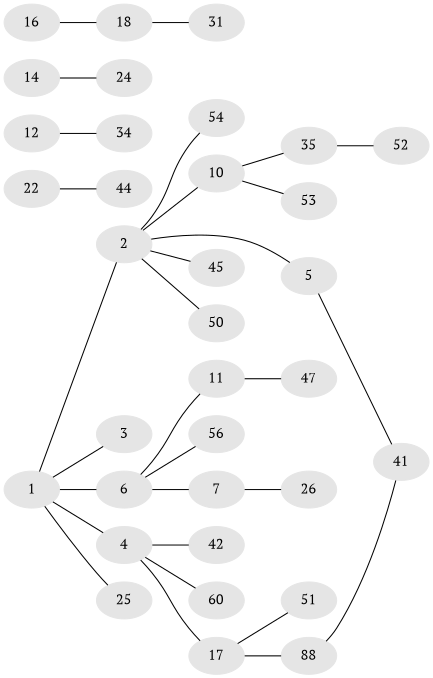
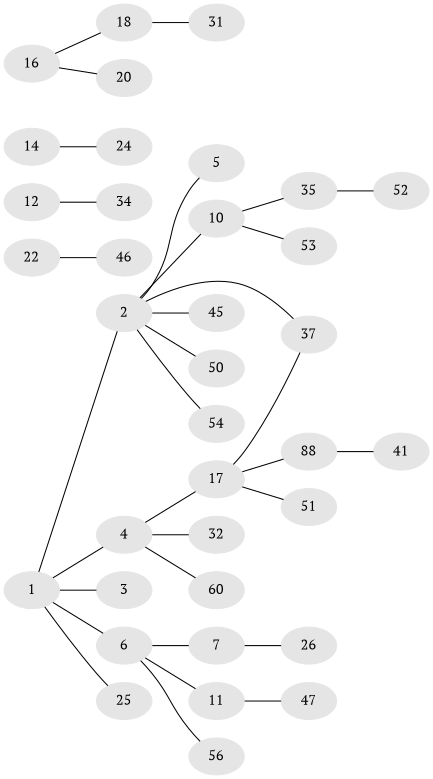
none -> (124, 78)
(124, 189) -> (124, 258)
none -> (309, 335)
(355, 369) -> none
(217, 545) -> (217, 535)
